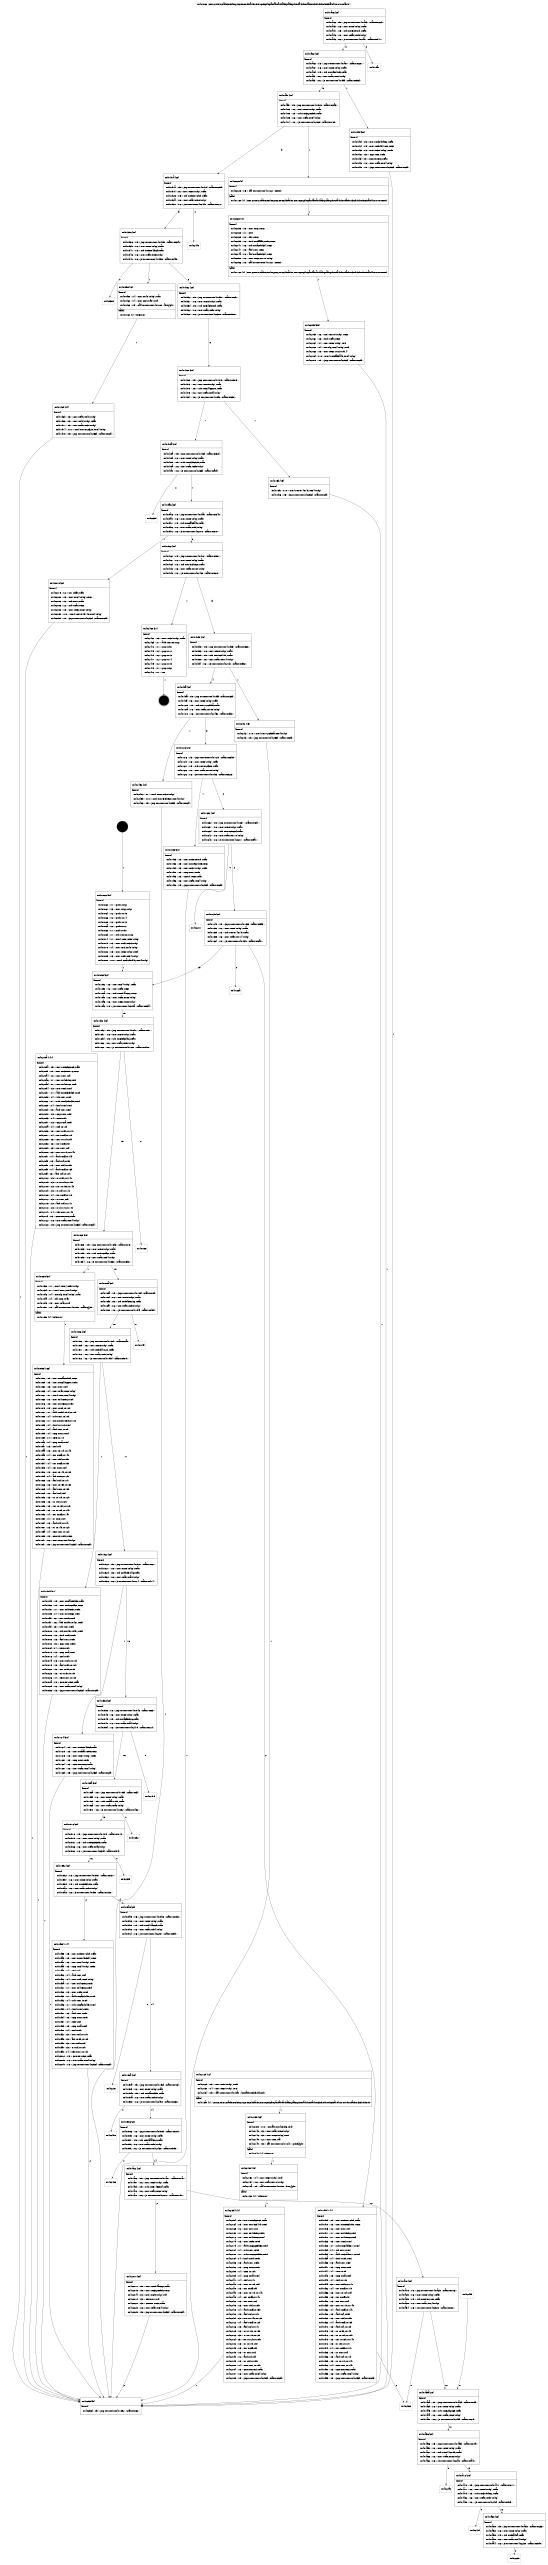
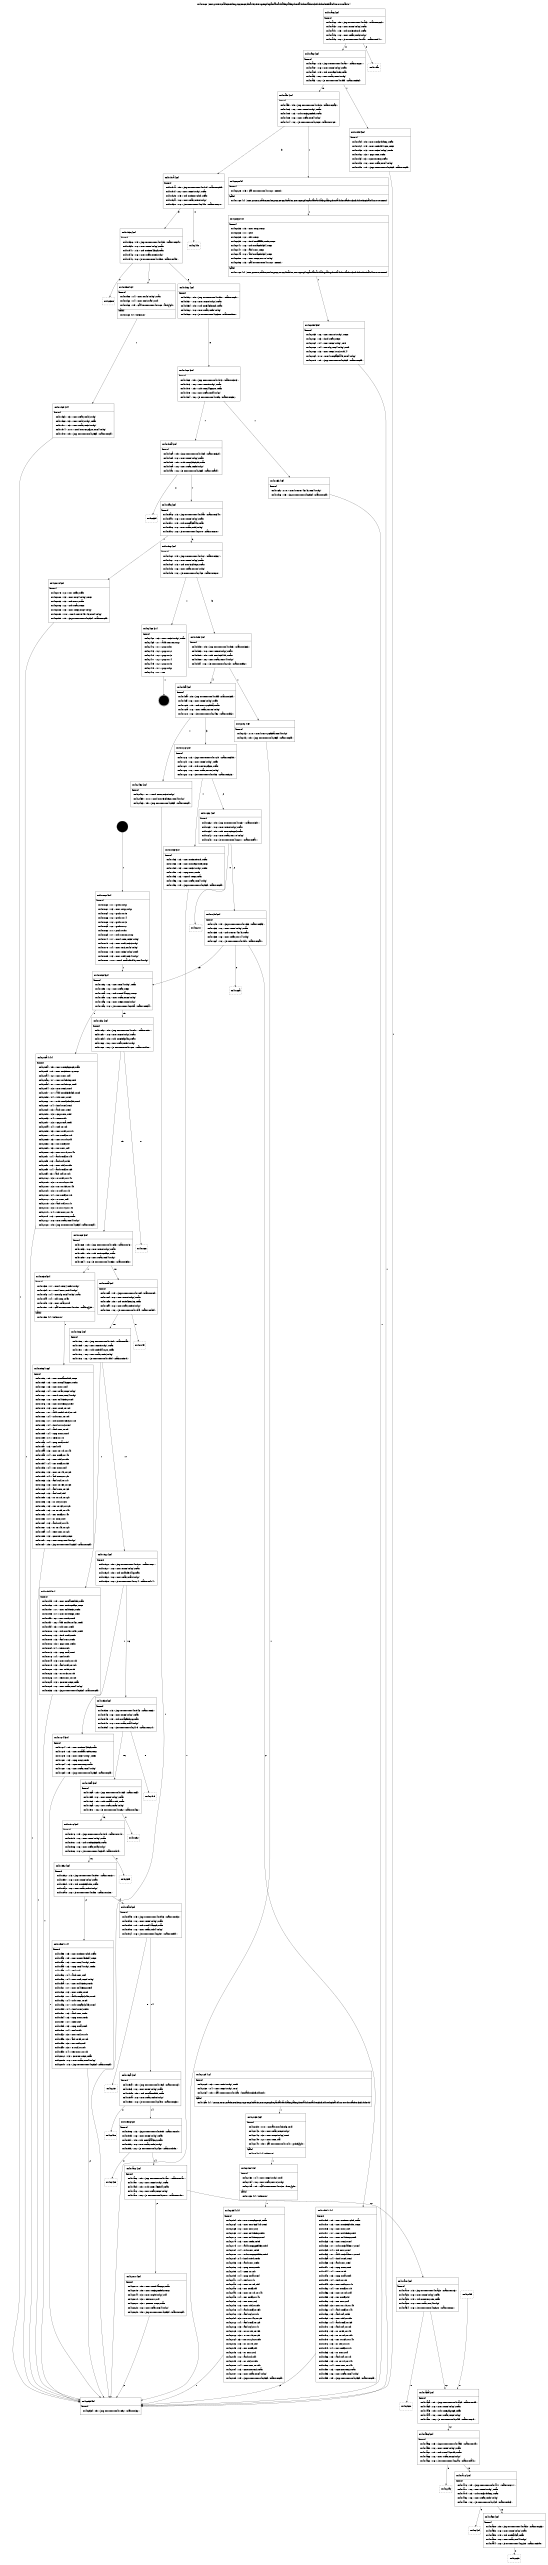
none -> (84, 1030)
(391, 2378) -> (236, 2396)
